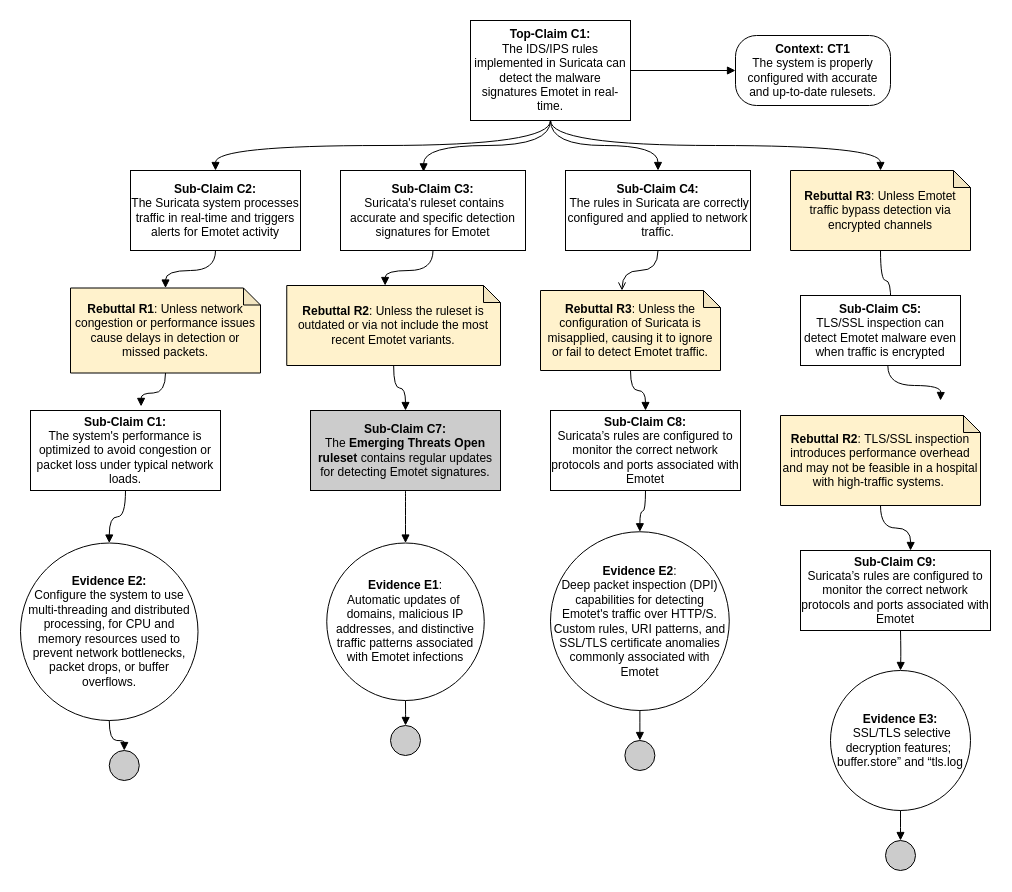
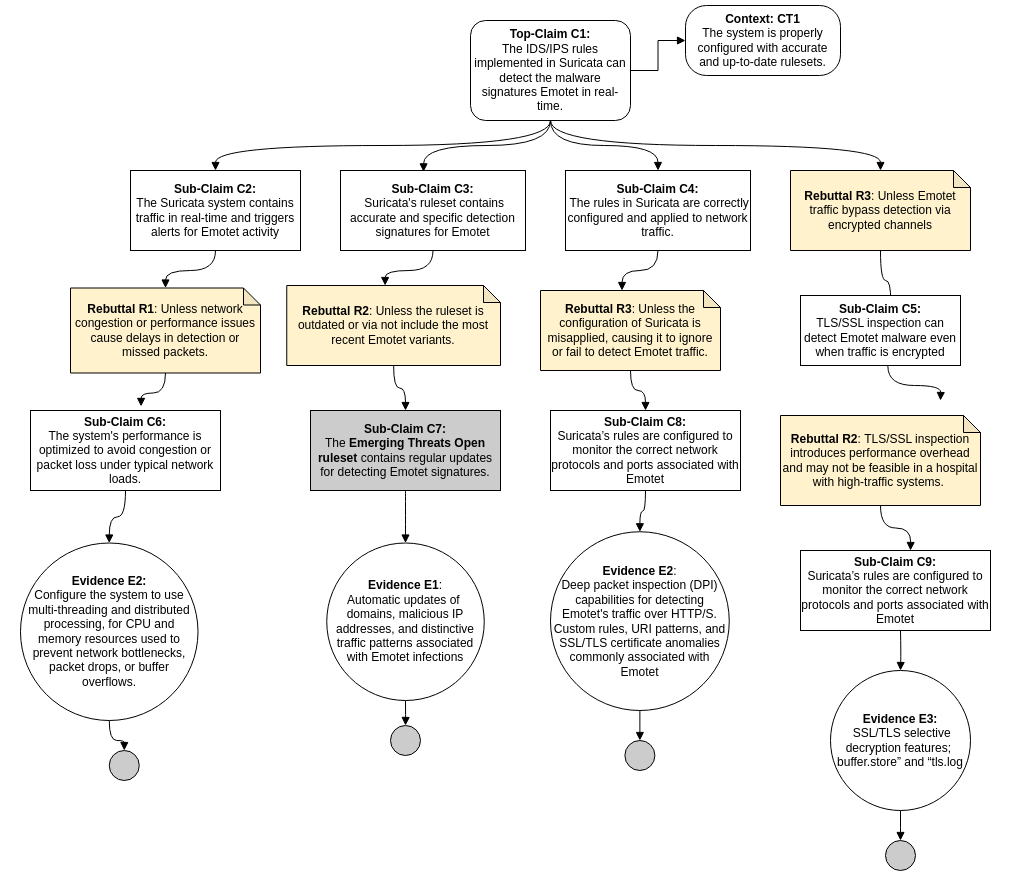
(551, 71) -> (551, 71)
(813, 71) -> (763, 41)
(216, 211) -> (216, 211)
(624, 278) -> (626, 274)
(126, 451) -> (126, 451)
